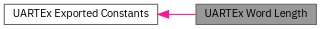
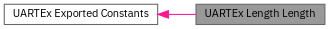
(256, 14) -> (260, 14)
